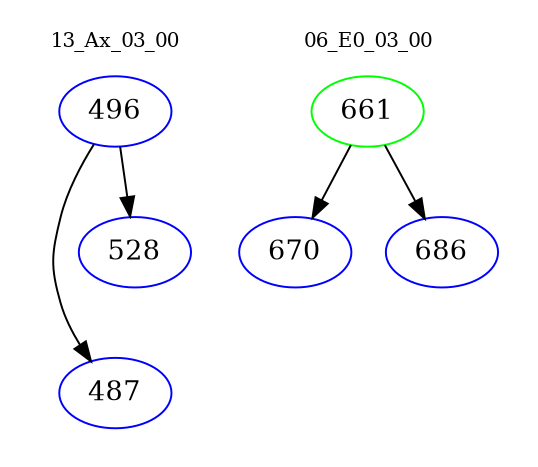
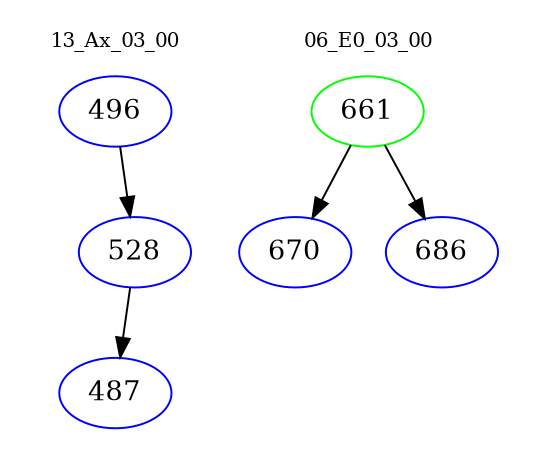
(55, 243) -> (127, 312)
